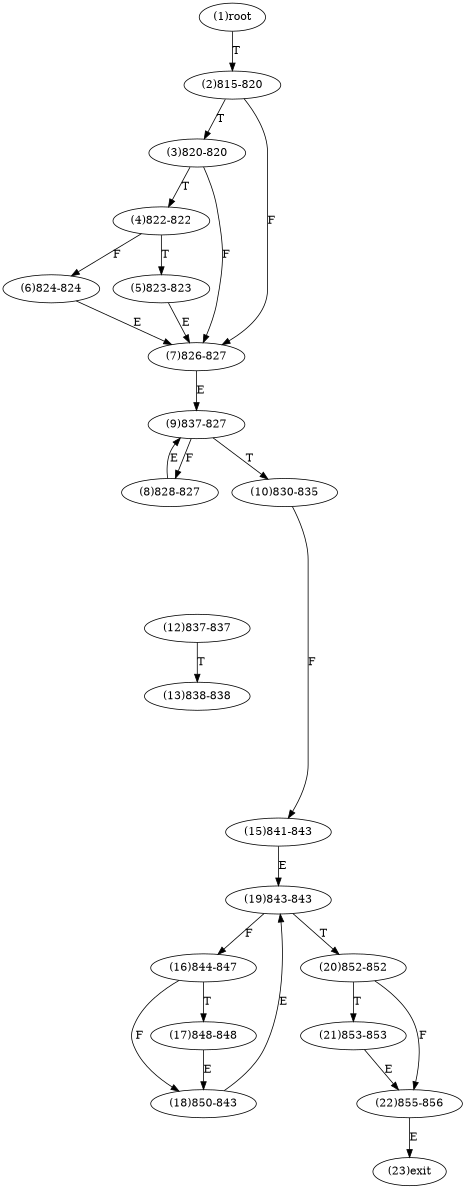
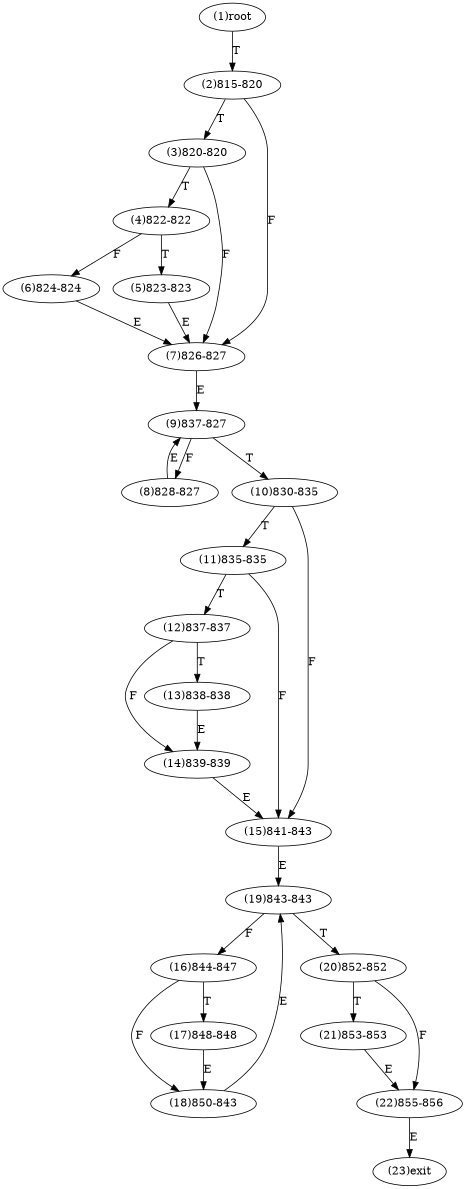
none -> (233, 560)
none -> (197, 764)
